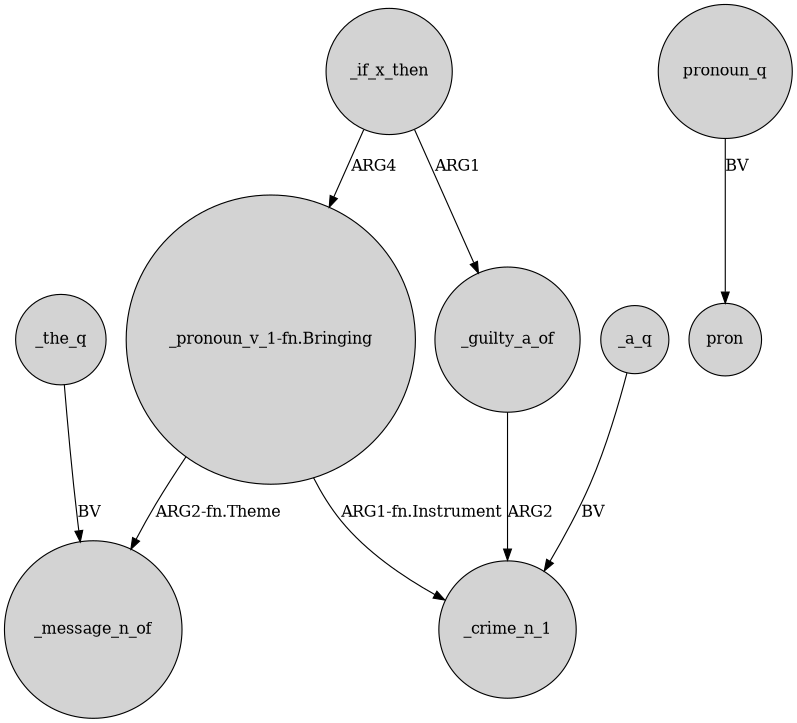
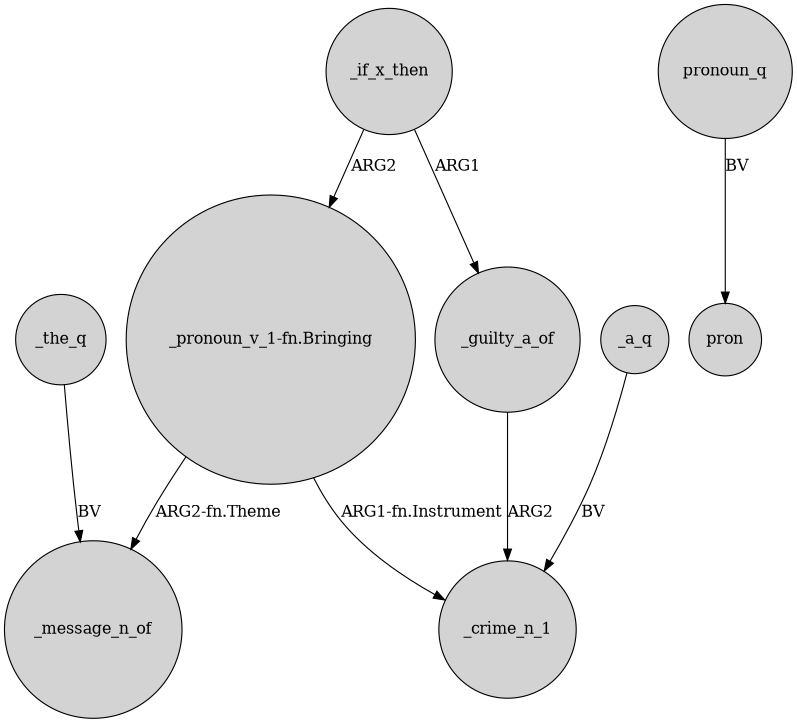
(374, 167) -> (374, 167)
